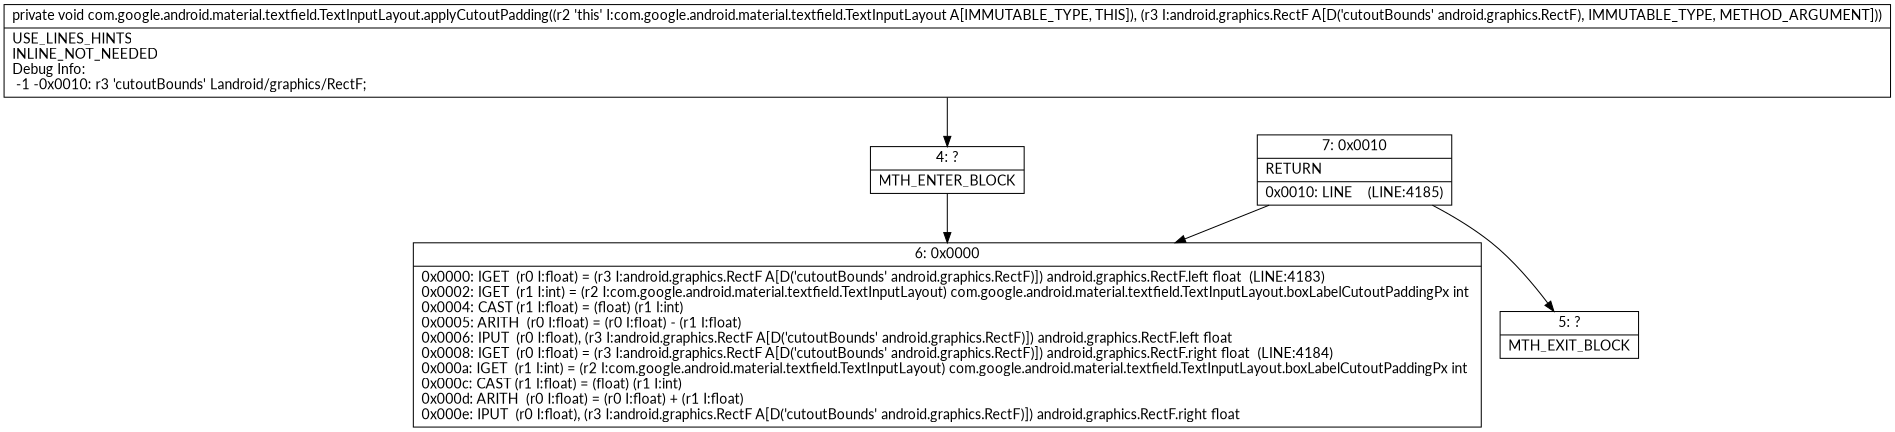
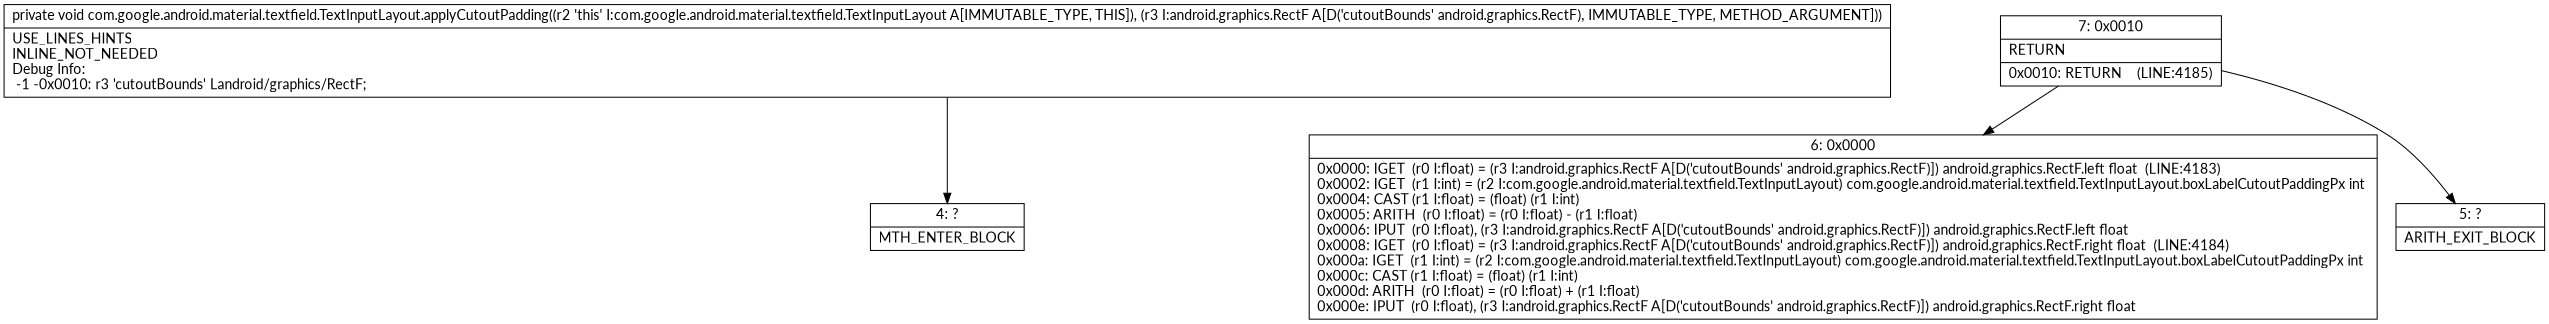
(1355, 193) -> (2111, 74)
(947, 213) -> none
(1569, 346) -> (2470, 238)
